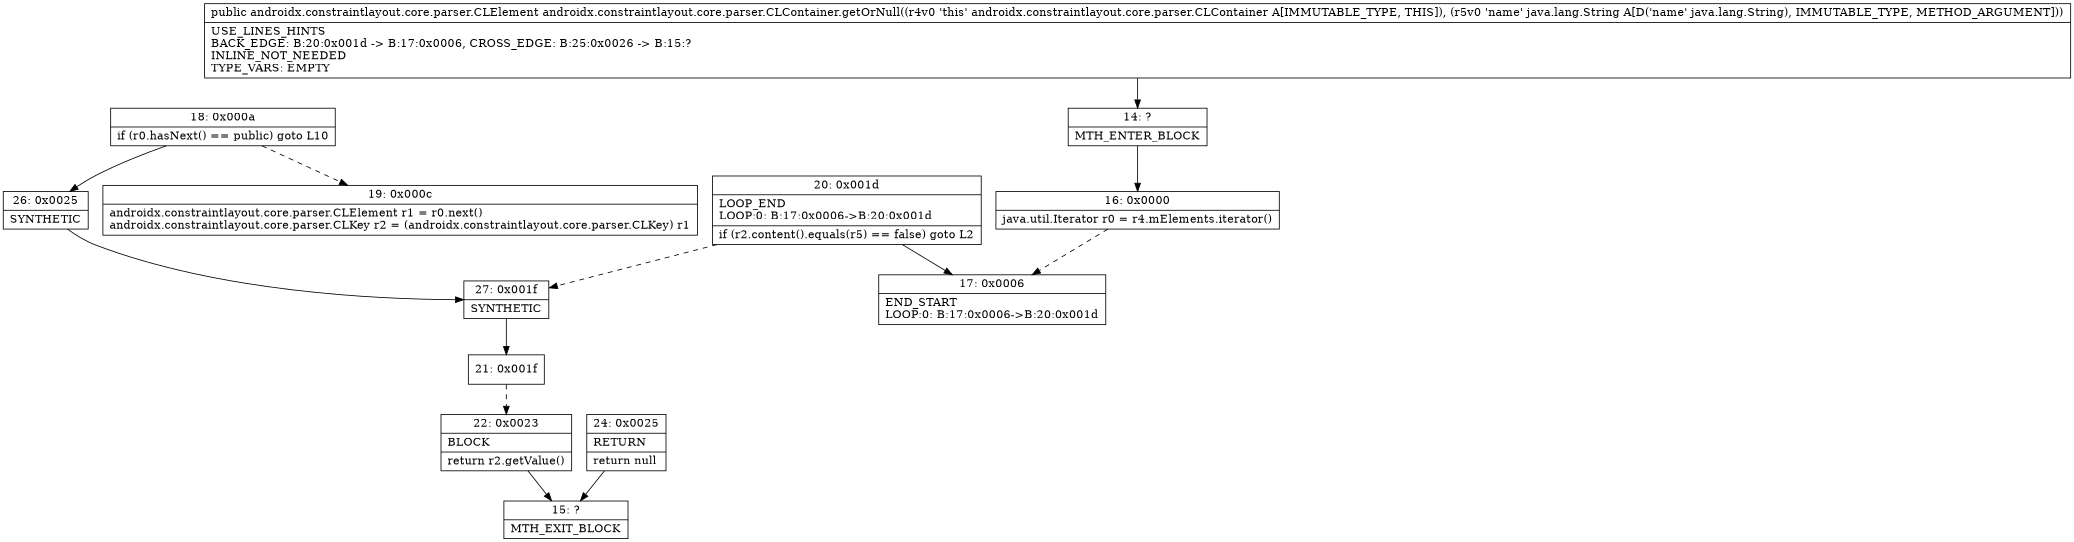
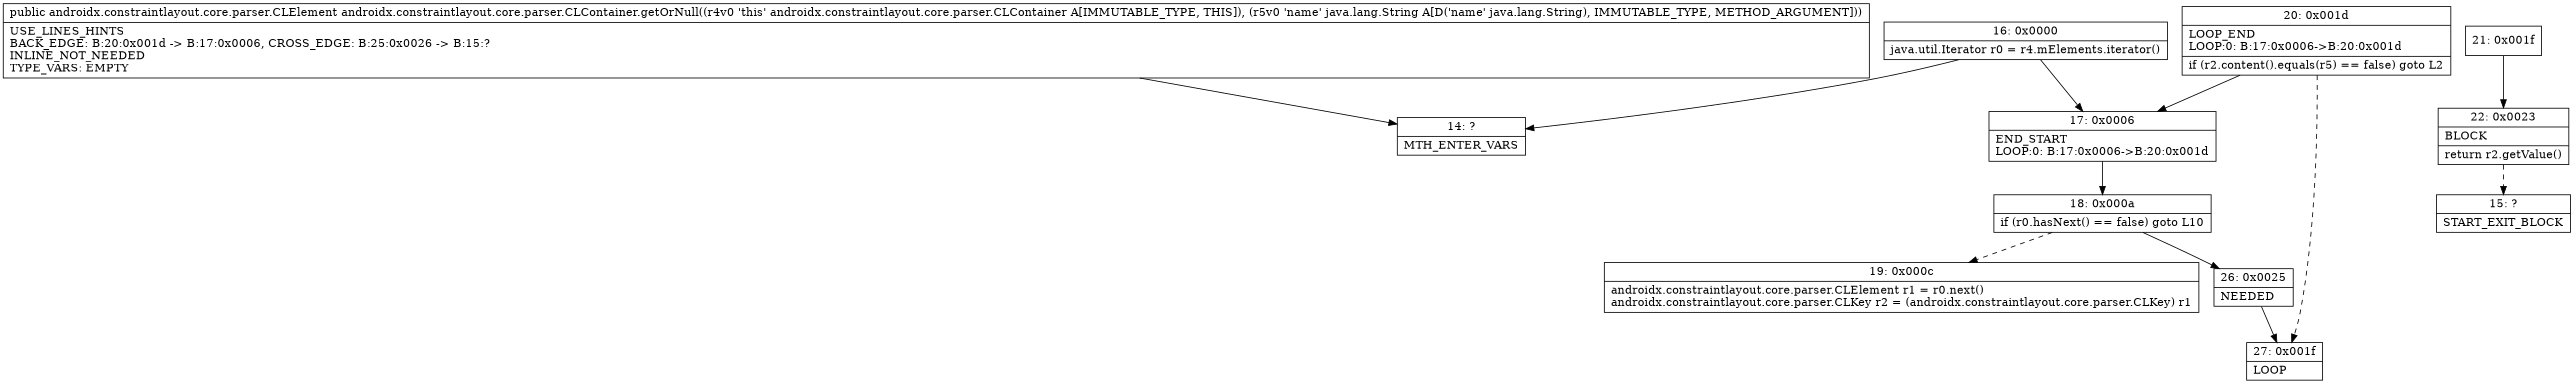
(223, 136) -> (2103, 223)
(1138, 136) -> (1461, 145)
(1138, 164) -> (1747, 100)
none -> (2103, 174)
(46, 219) -> (2248, 296)
(1074, 250) -> (2059, 82)
(506, 309) -> (2270, 370)
(506, 333) -> none
(506, 395) -> (2503, 78)
(626, 443) -> none
(537, 483) -> (2503, 176)
(566, 529) -> (2503, 223)
